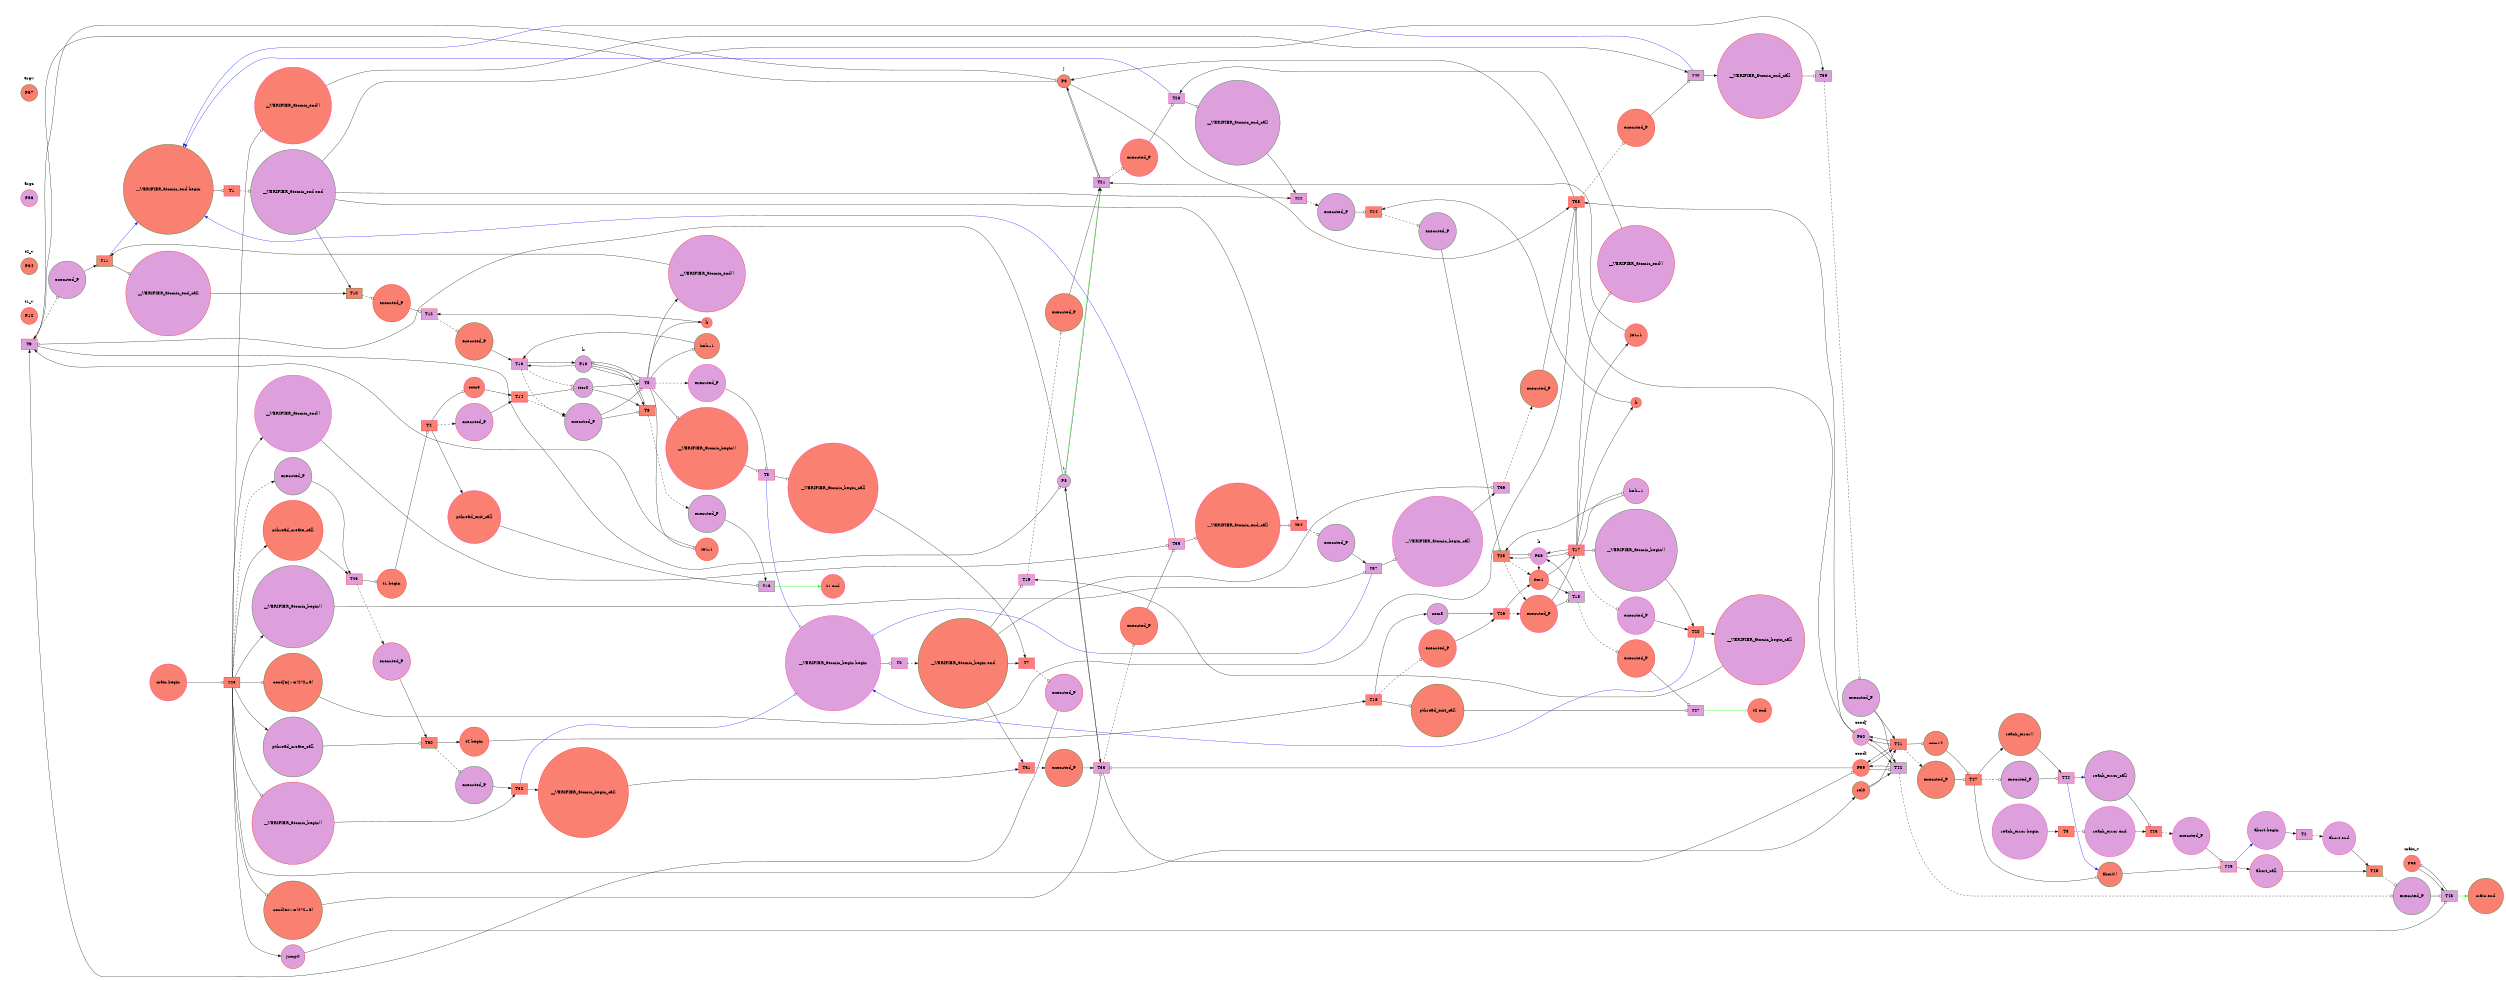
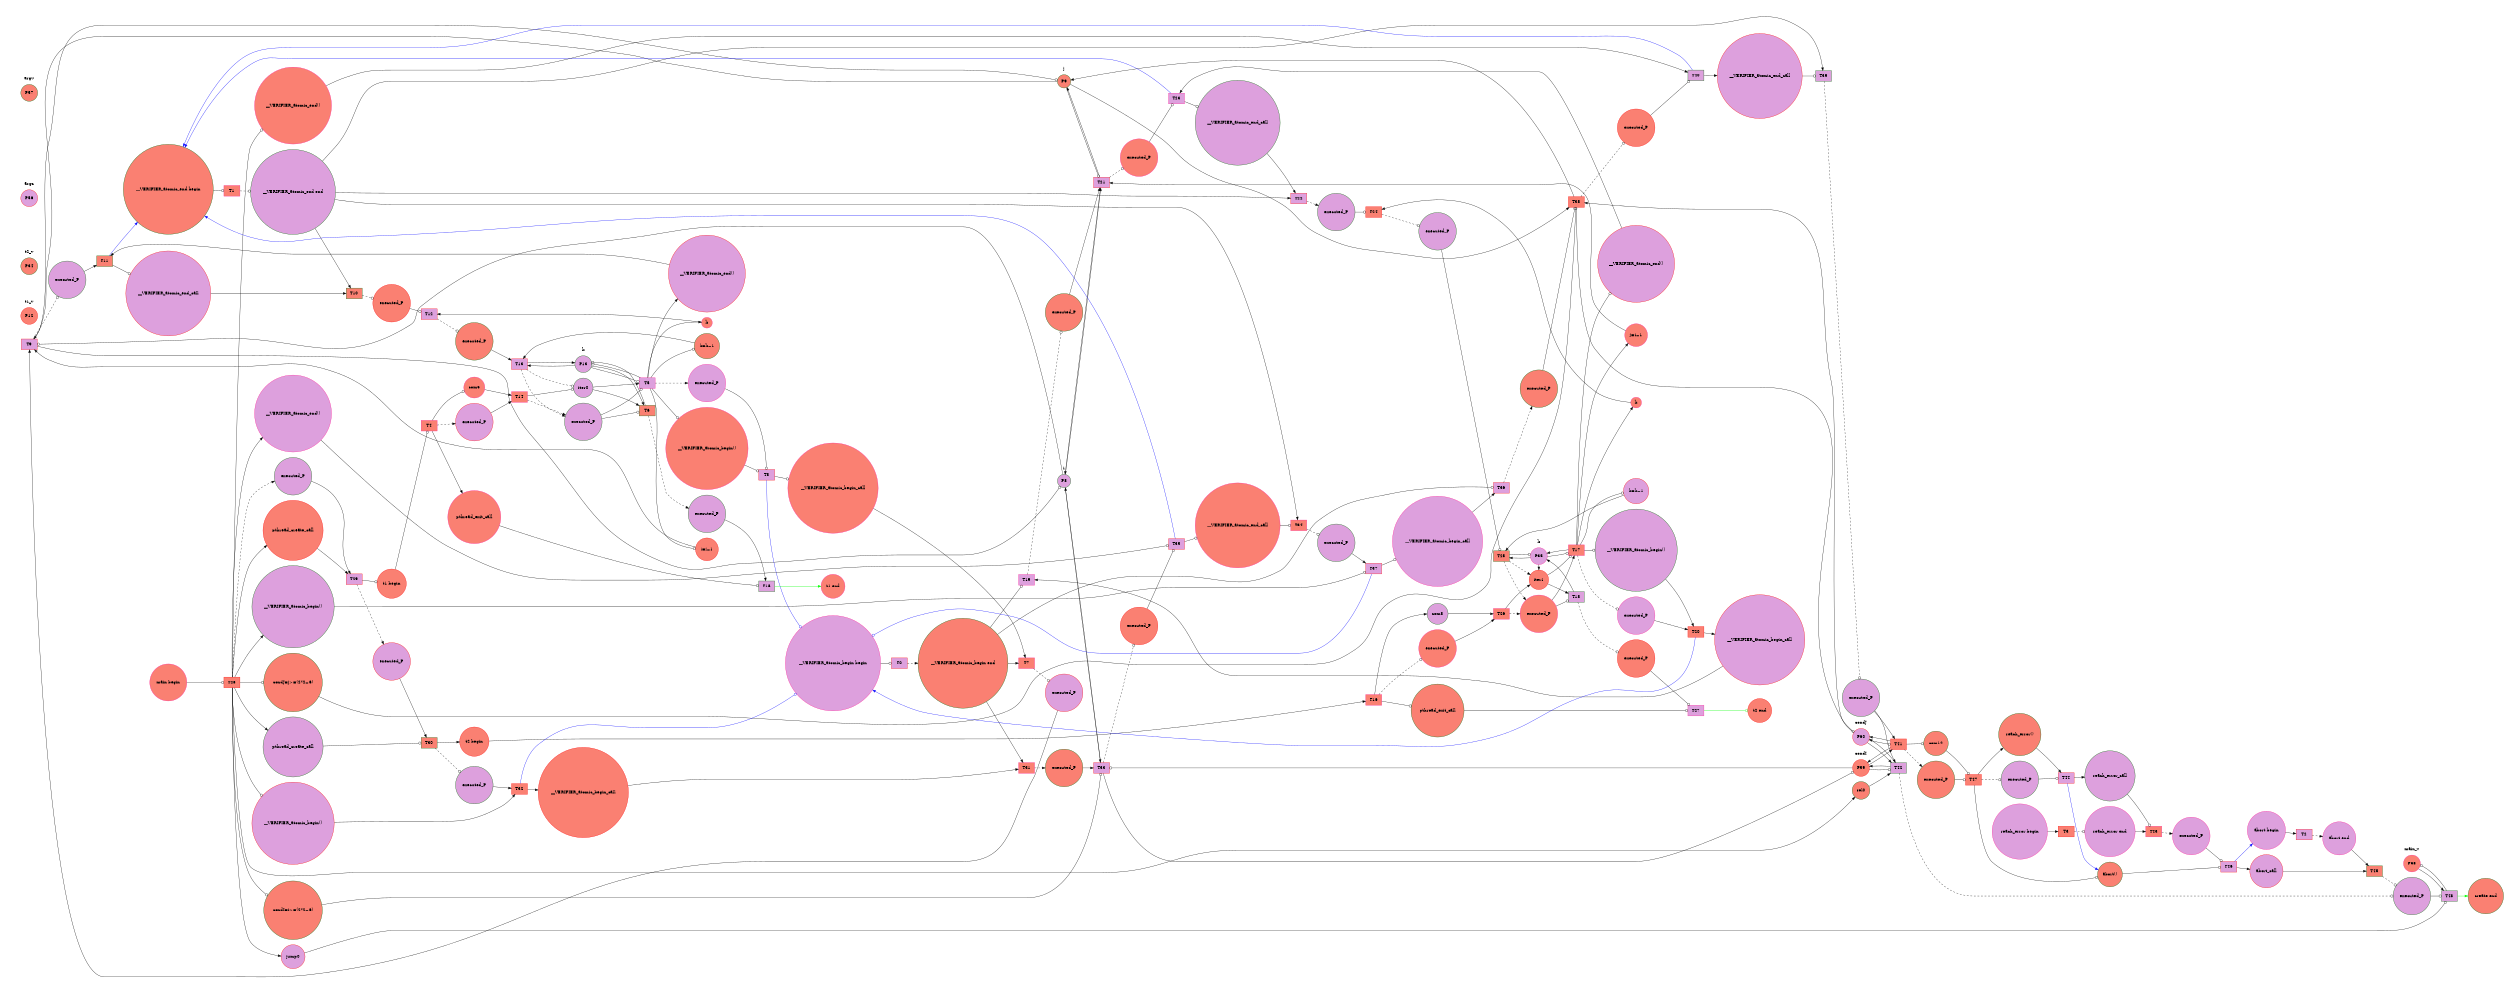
(1083, 330) -> (1083, 330)
(1884, 772) -> none
(2078, 777) -> (2078, 777)
(2486, 896) -> (2486, 896)
